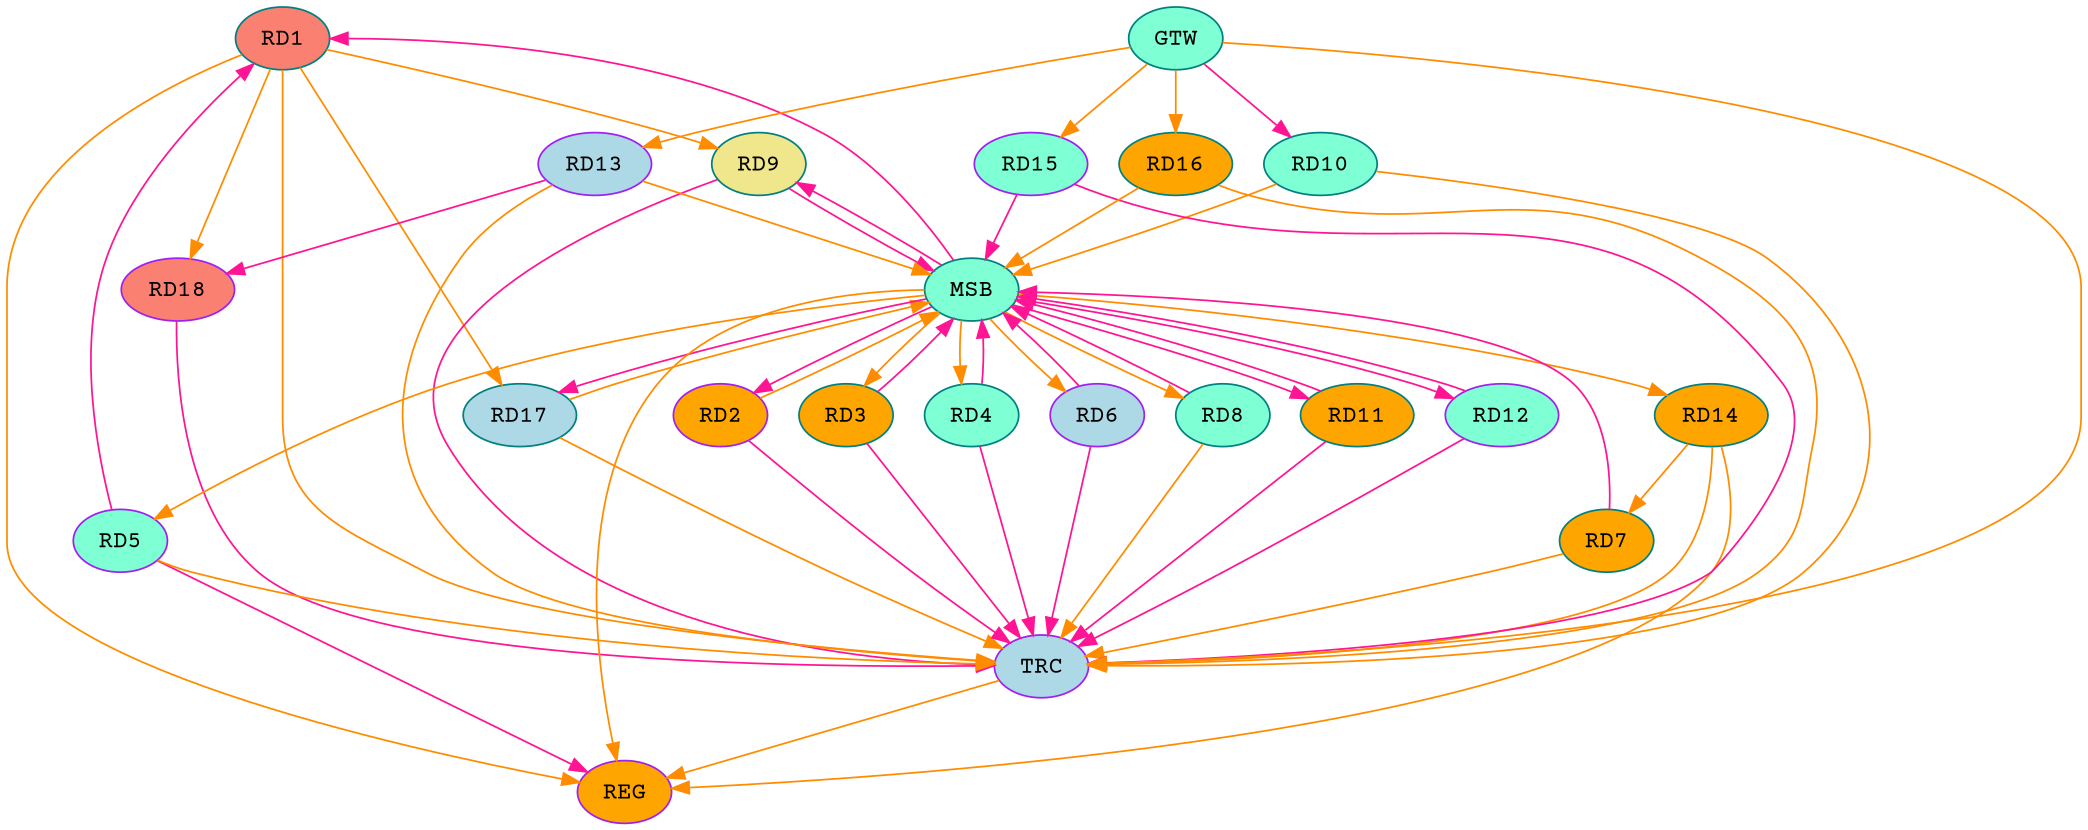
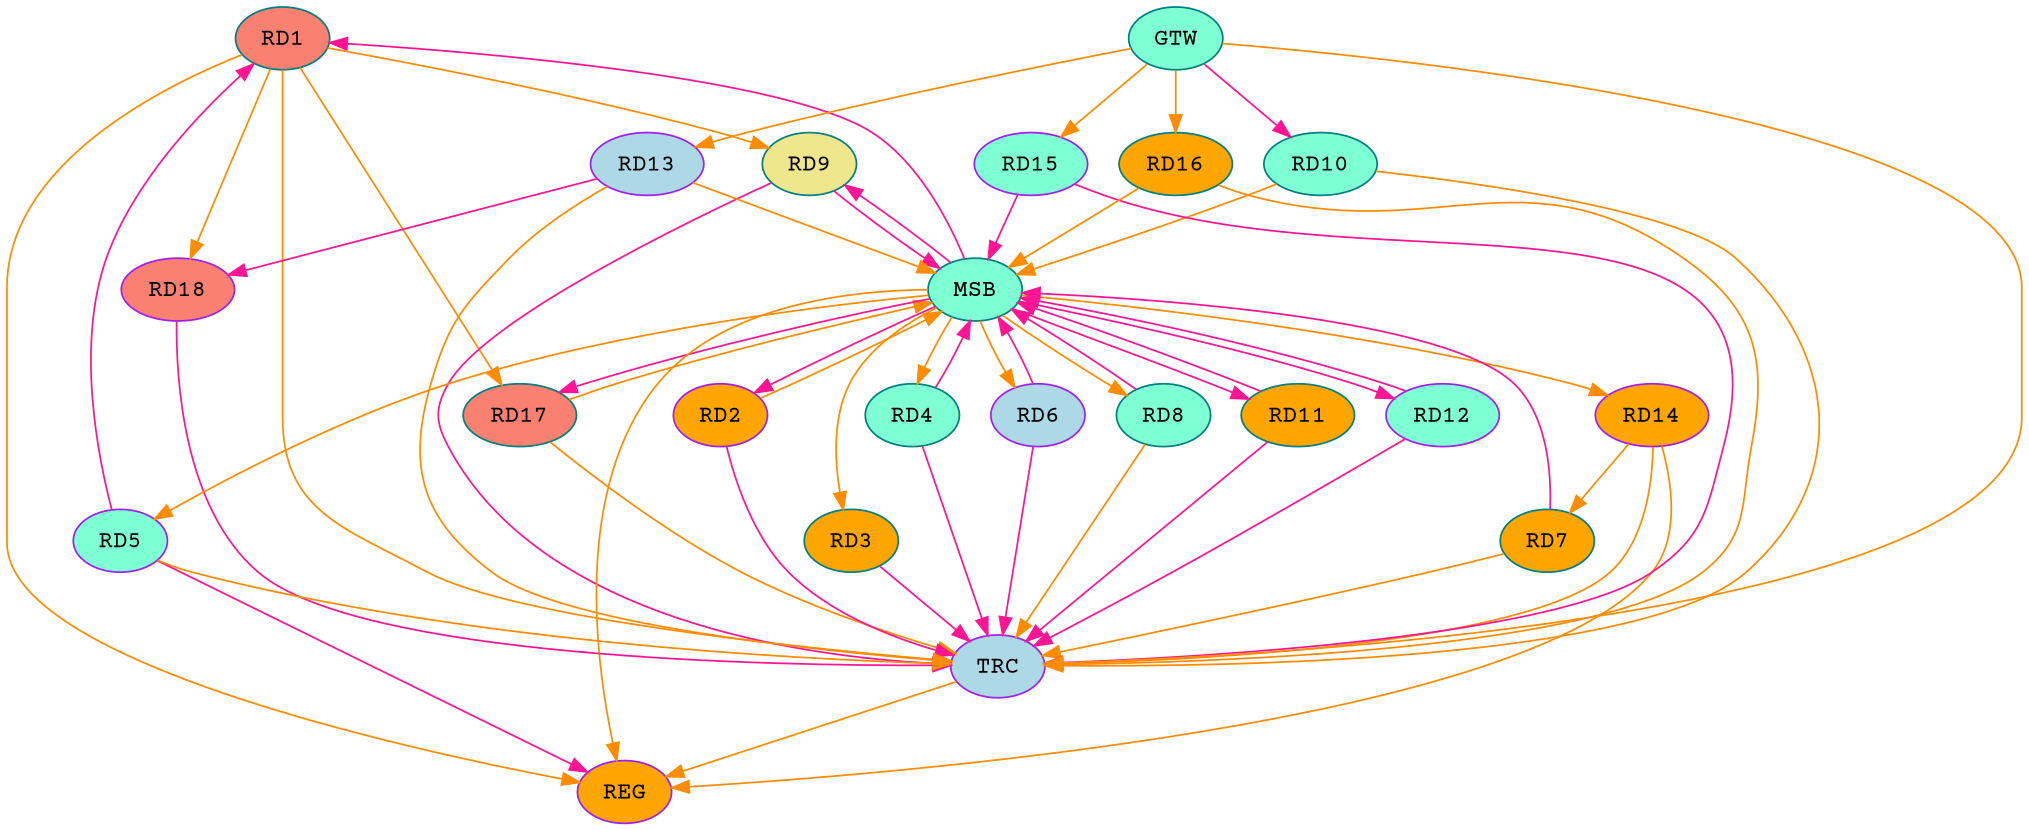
(910, 363) -> none
(520, 415) -> (520, 415)
(1711, 415) -> (1652, 415)
